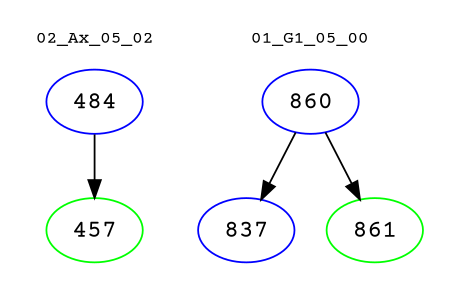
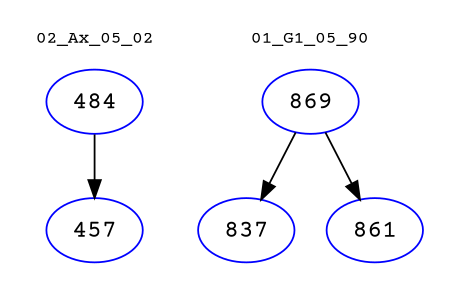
(311, 38) -> (311, 38)
(311, 102) -> (311, 102)
(95, 230) -> (95, 230)
(375, 230) -> (375, 230)
